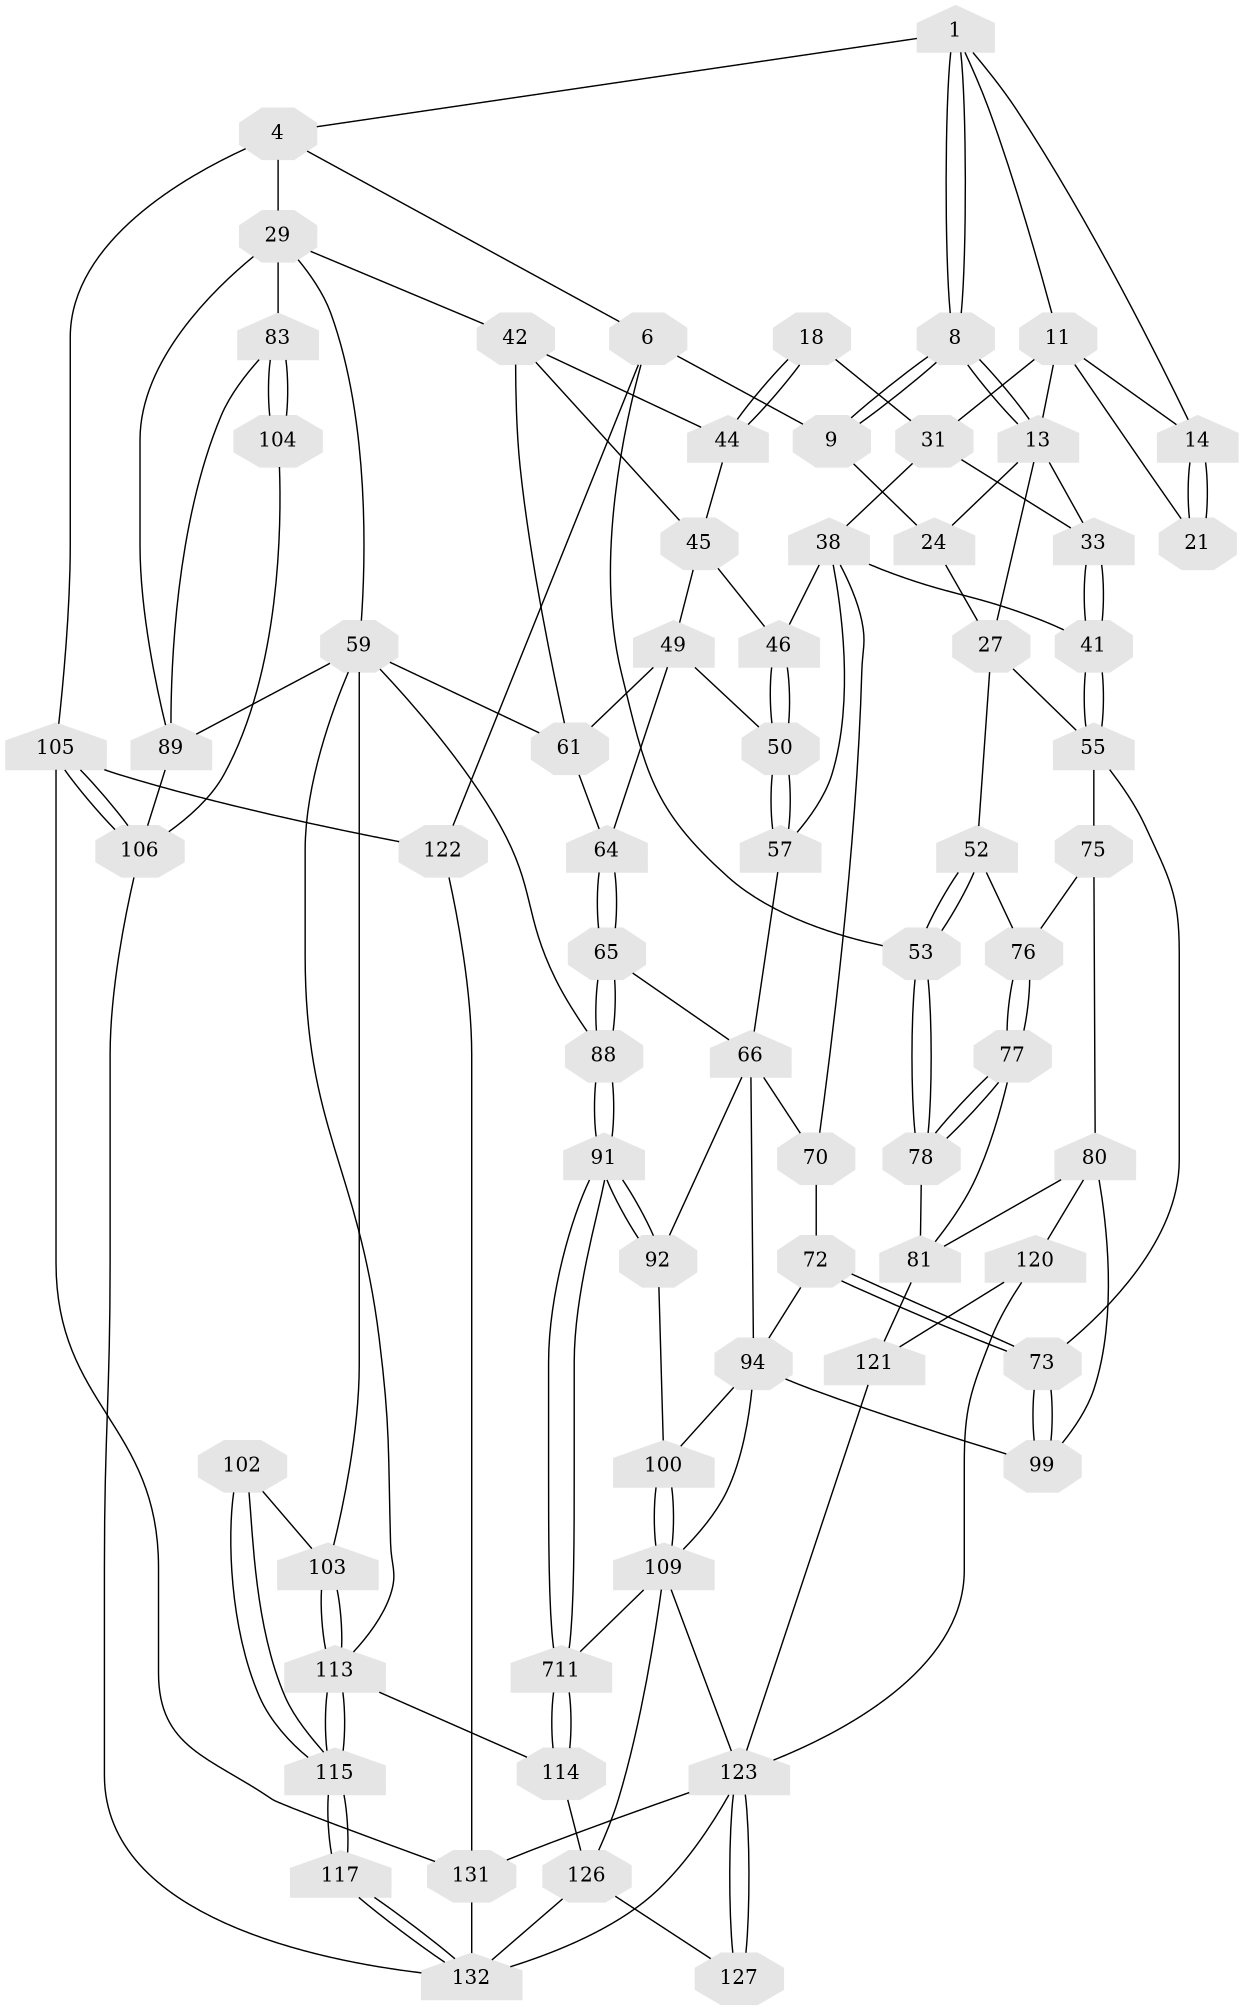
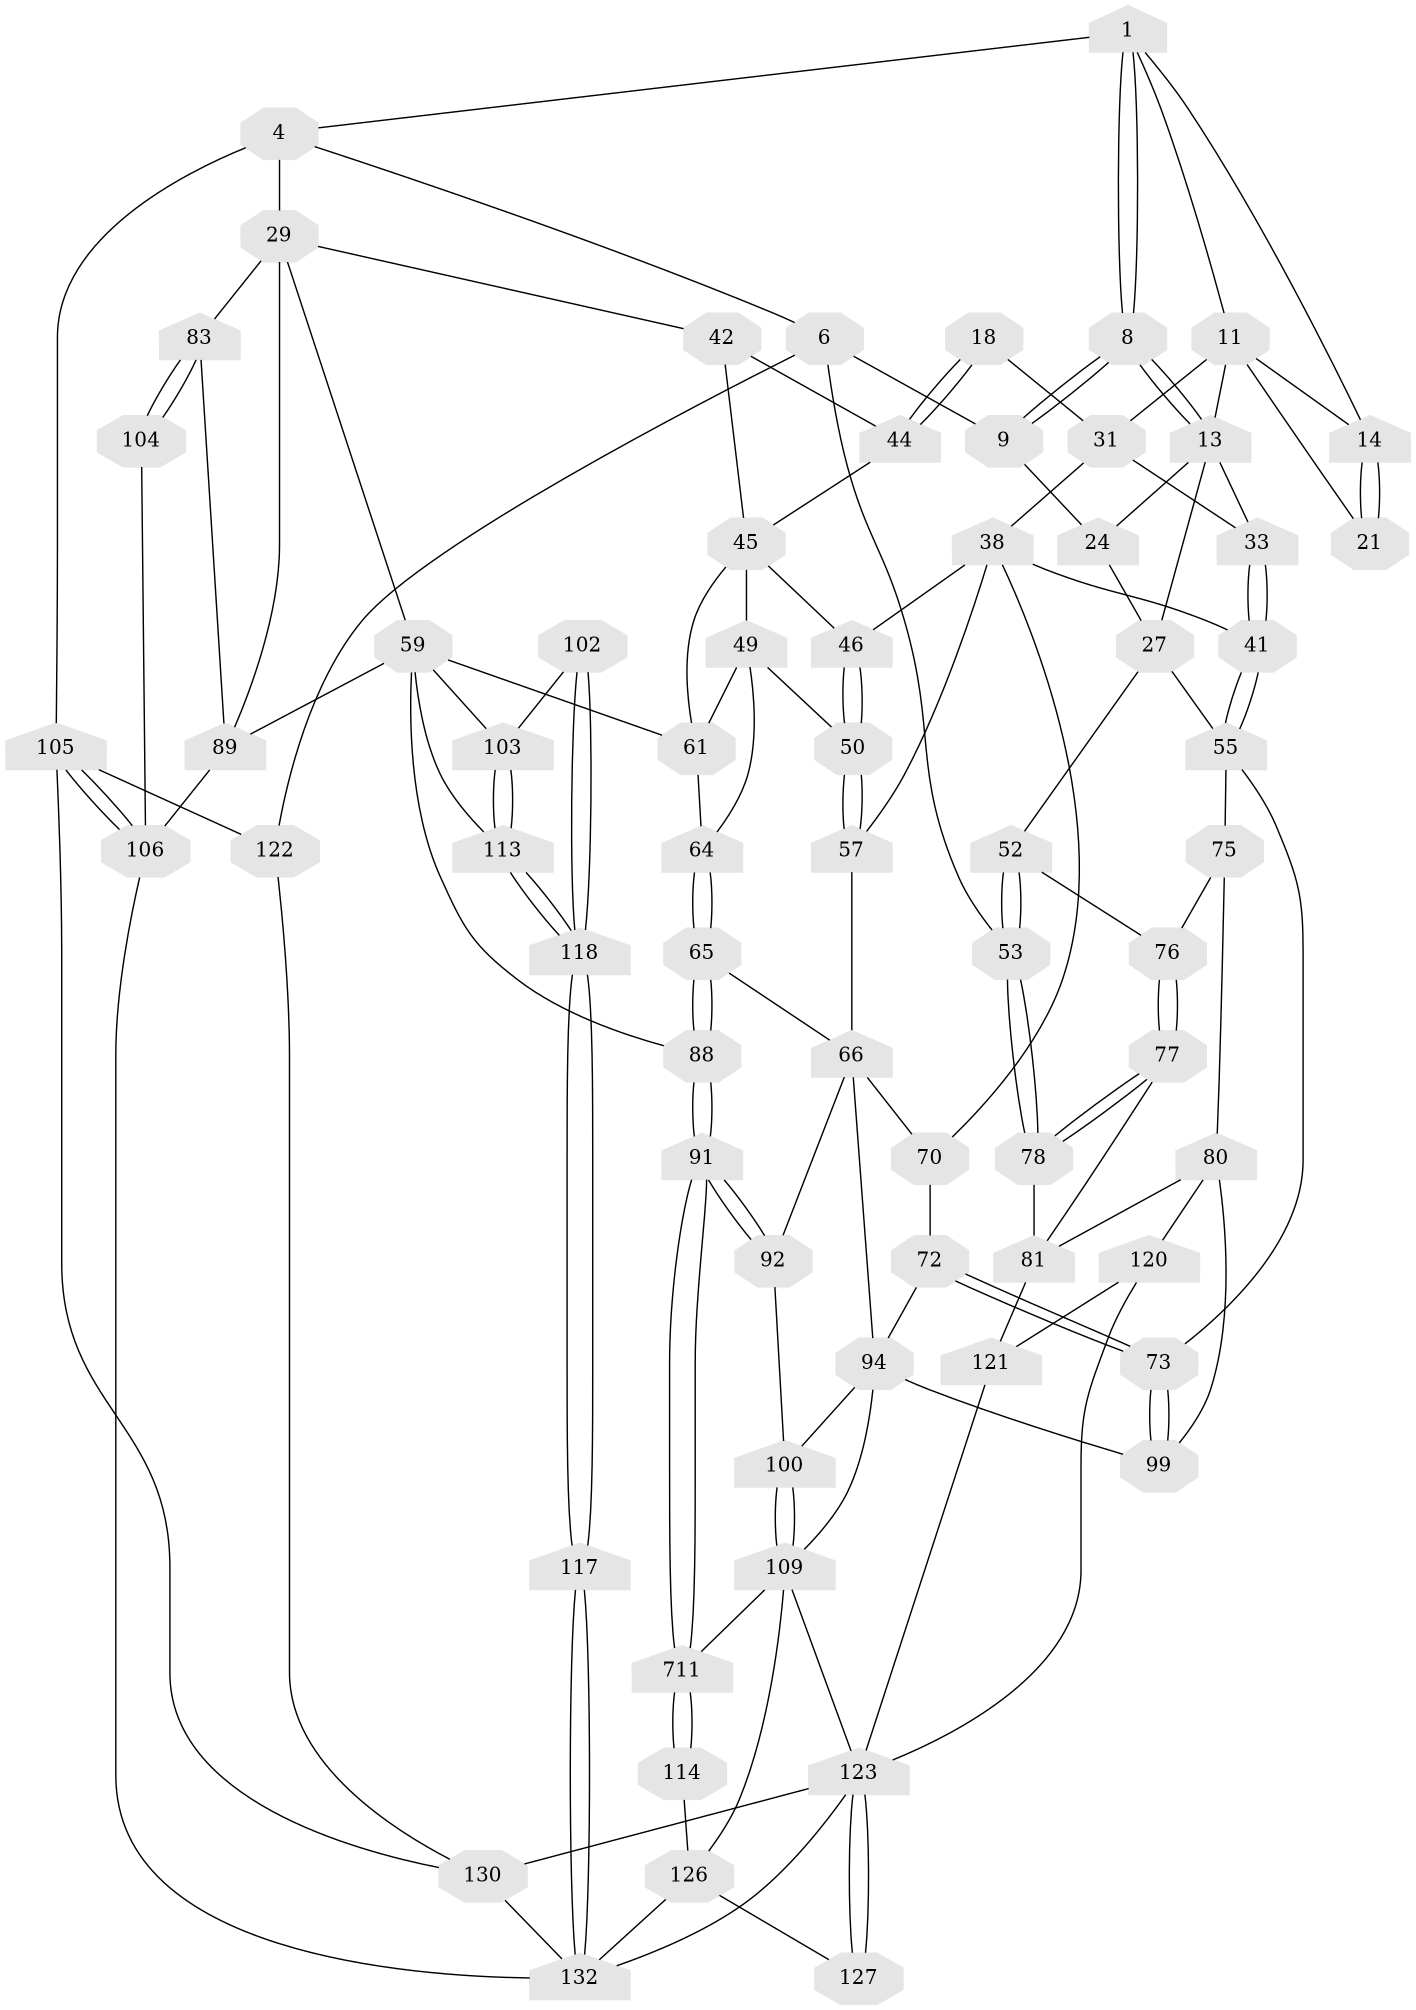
(531, 545) -> (689, 640)
(453, 1725) -> none
(335, 1774) -> (580, 954)
(472, 1876) -> (483, 1876)
